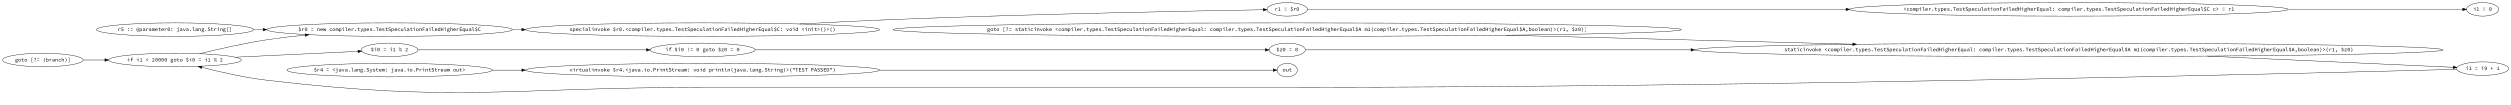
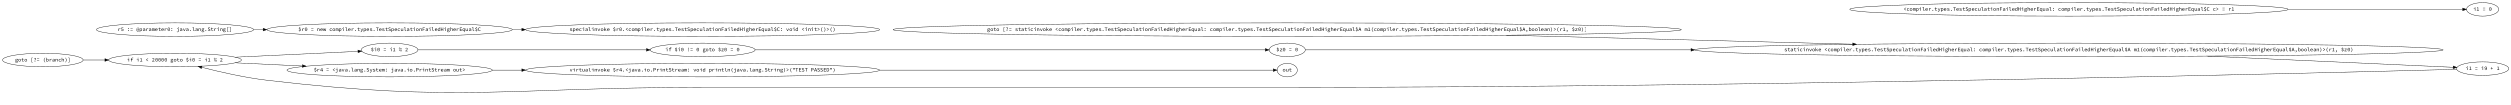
(1287, 9) -> none
(252, 42) -> (269, 64)
